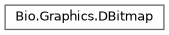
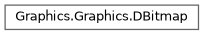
(85, 17) -> (102, 17)
